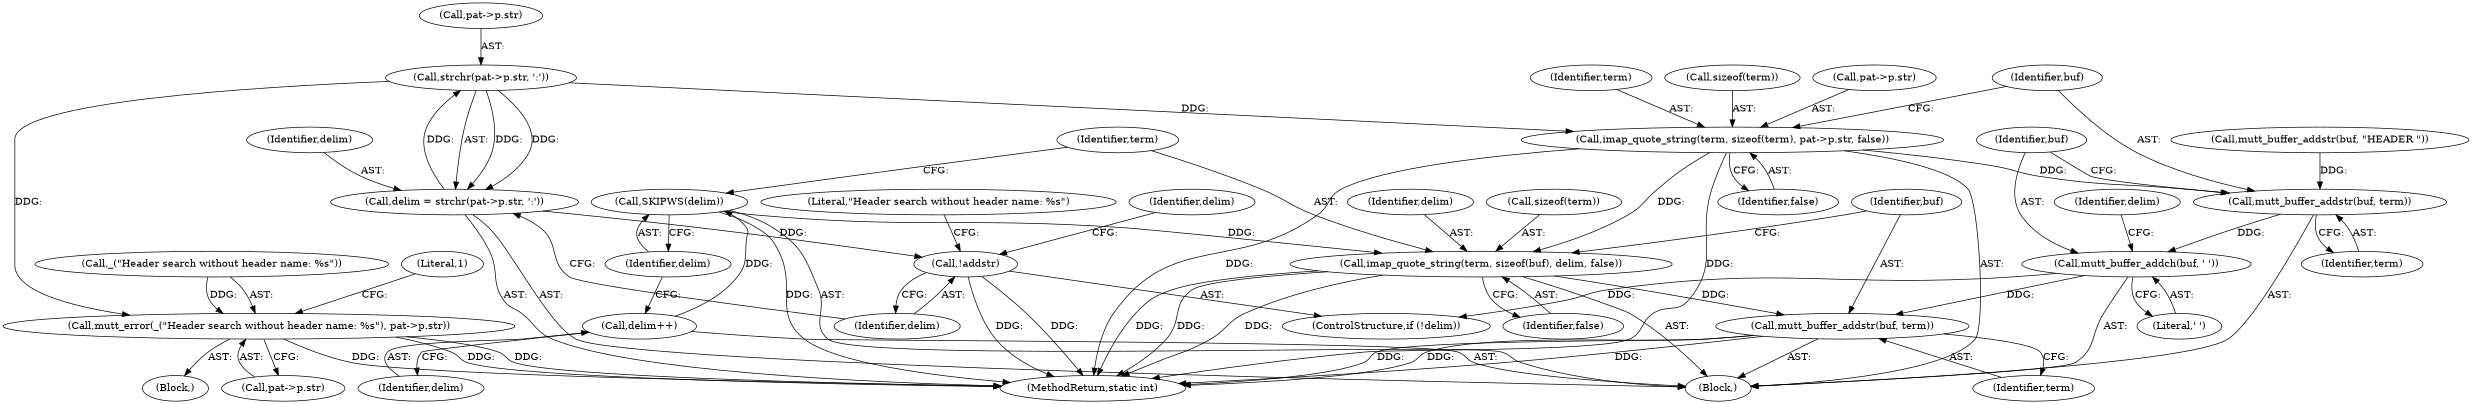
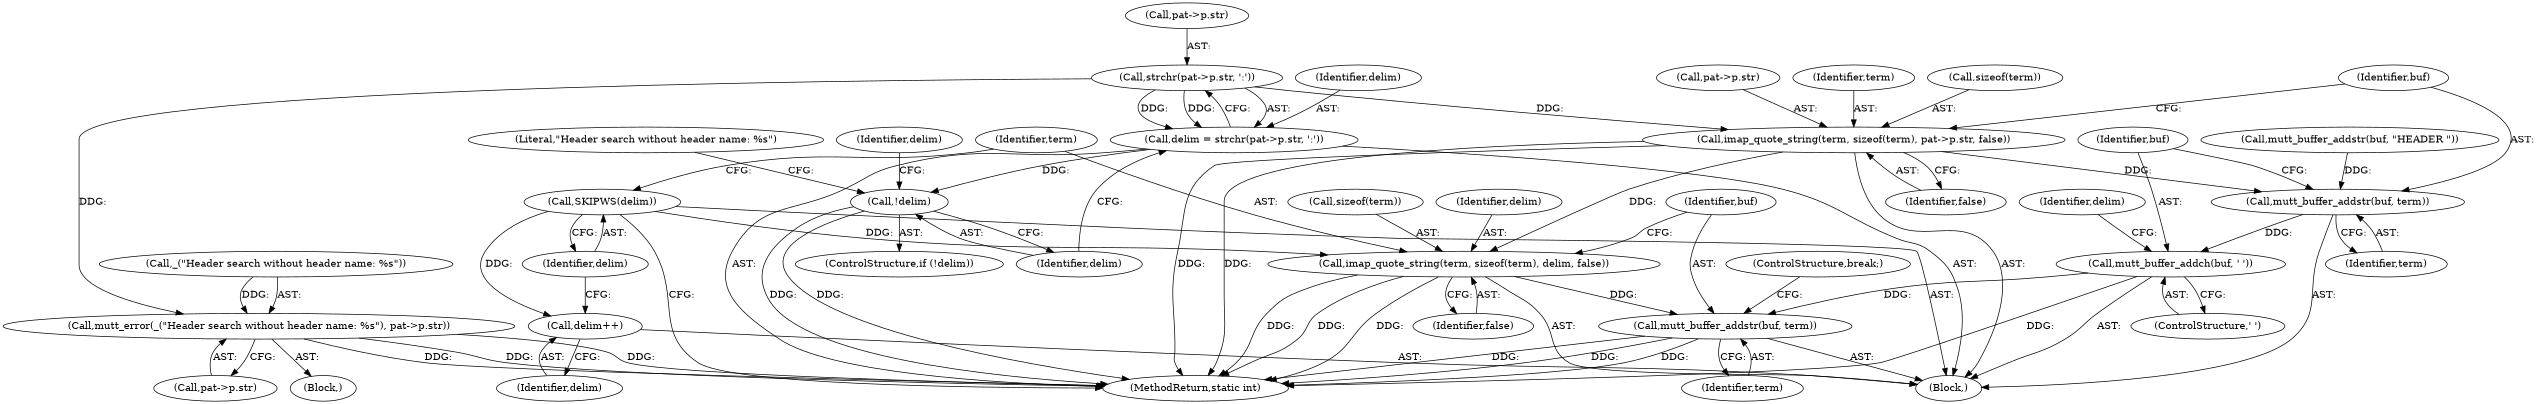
(442, 140) -> (1240, 109)
(442, 264) -> none
(966, 264) -> (899, 202)
(1481, 264) -> (1464, 264)
none -> (1818, 264)
(737, 278) -> (481, 262)
(1760, 278) -> (1808, 369)
(801, 295) -> (683, 295)
(2179, 326) -> (2208, 326)
